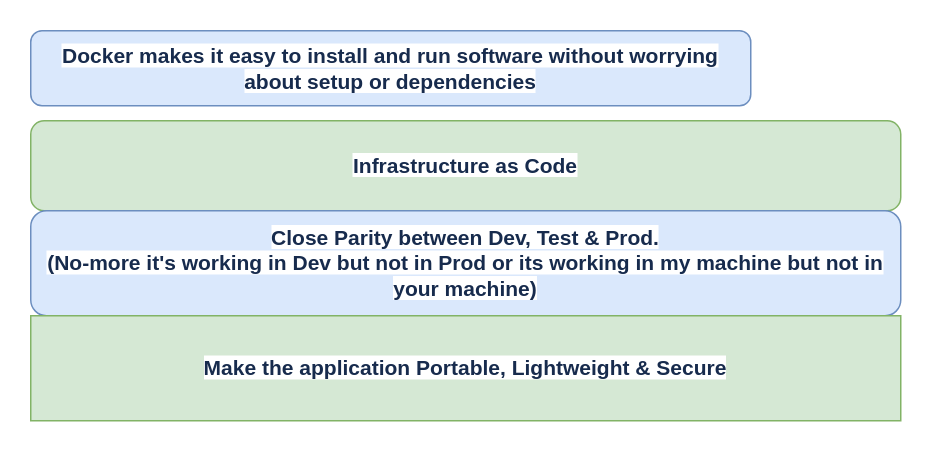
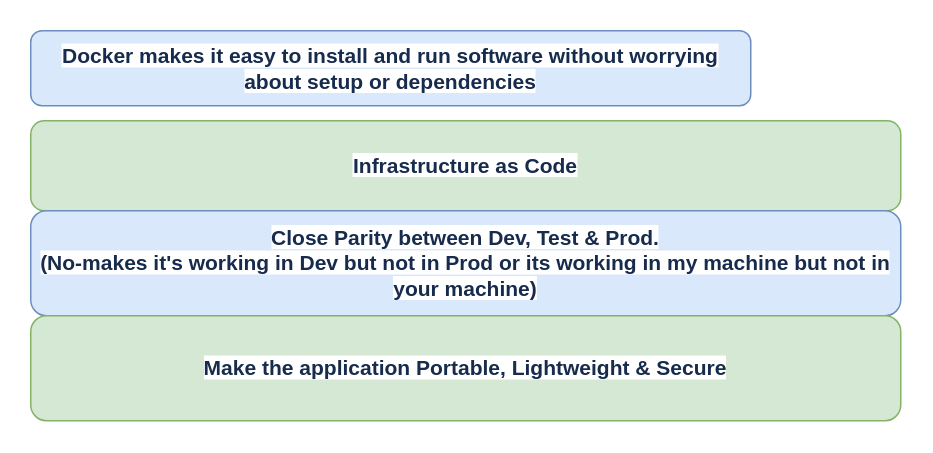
(466, 263) -> (466, 263)
(466, 368) -> (466, 368)
